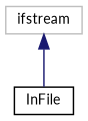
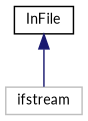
(44, 68) -> (44, 68)
